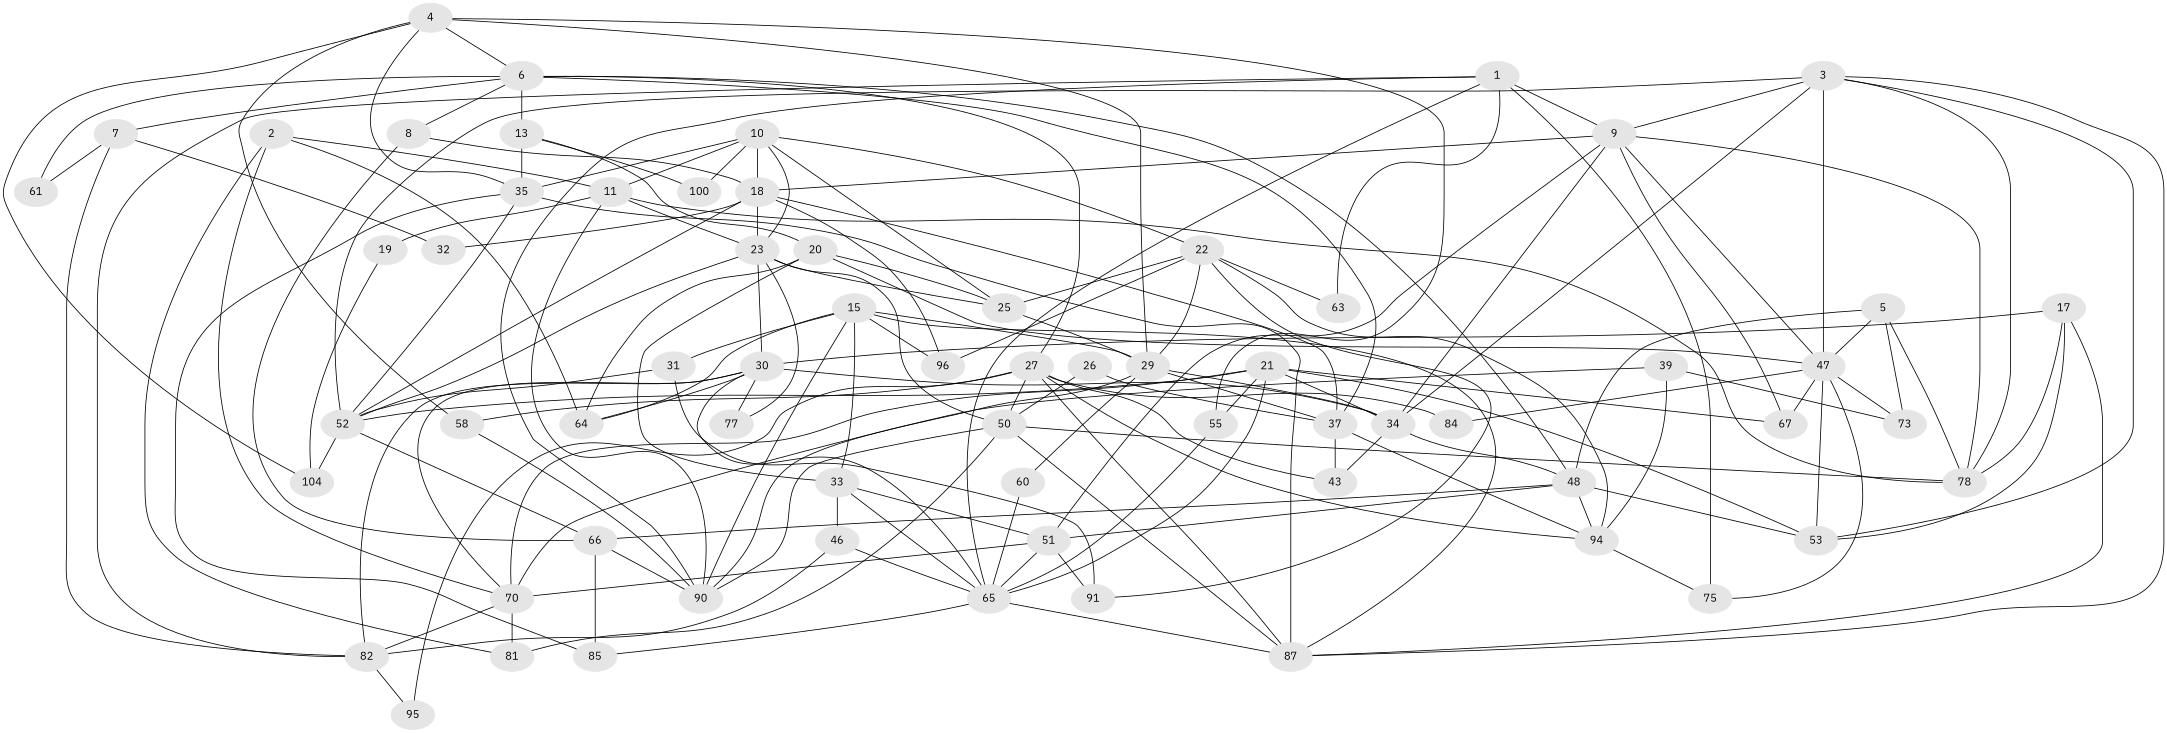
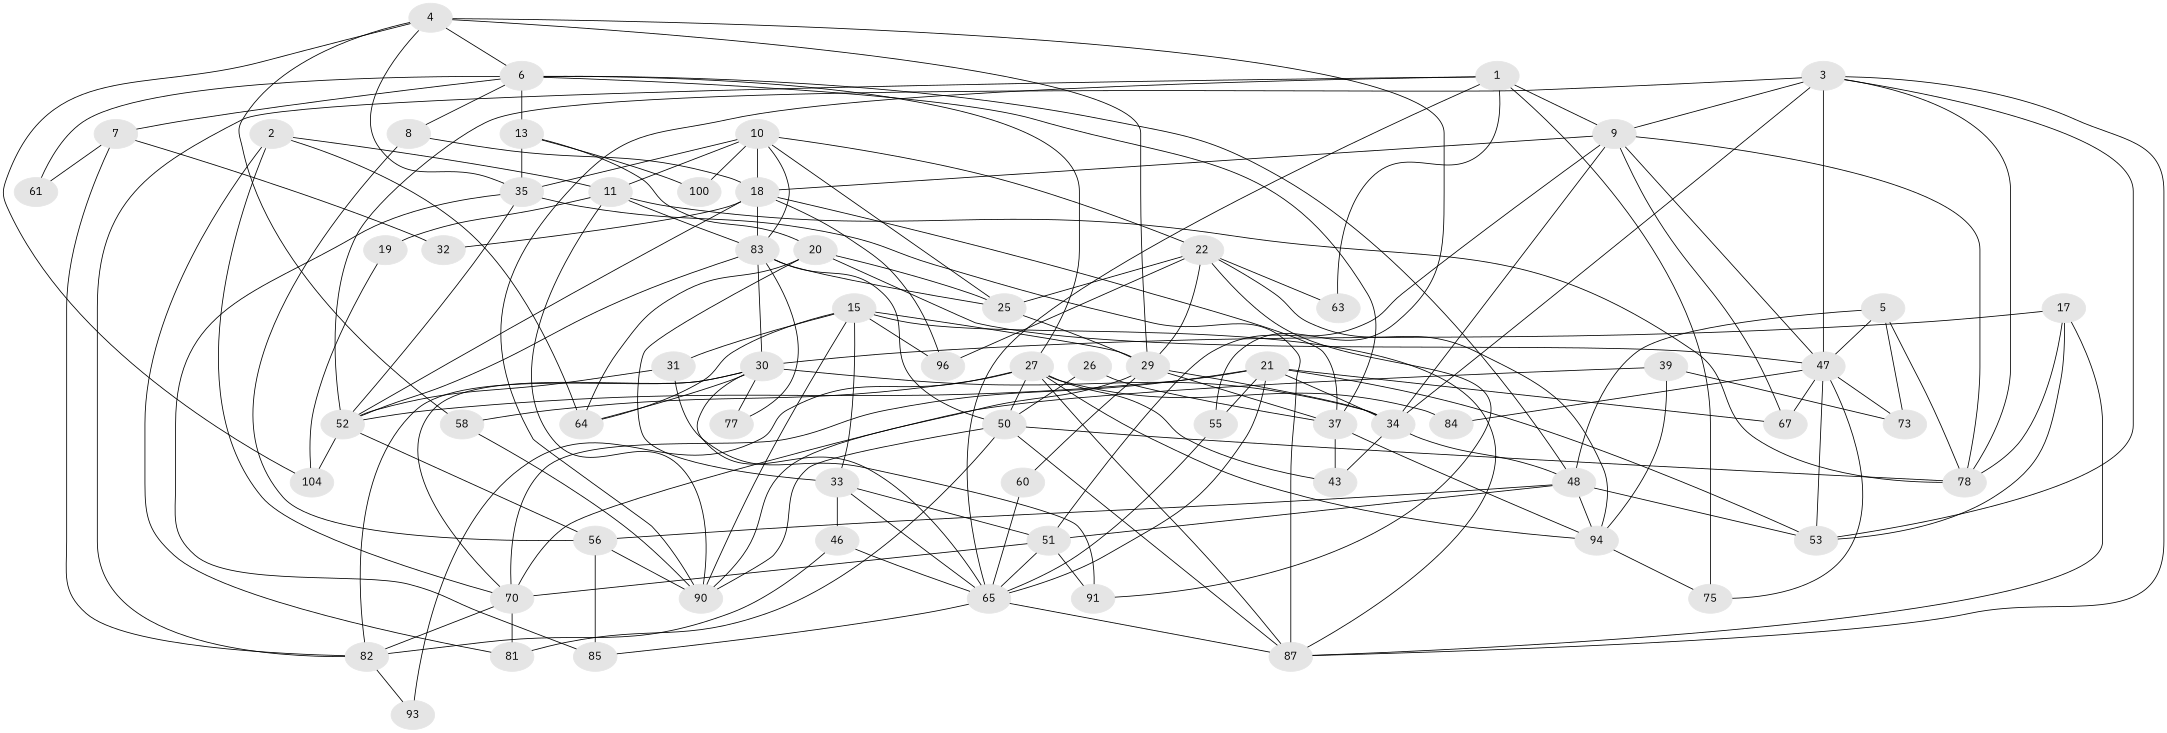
(757, 250) -> (757, 250)
(595, 541) -> (595, 541)
(413, 715) -> (413, 715)
